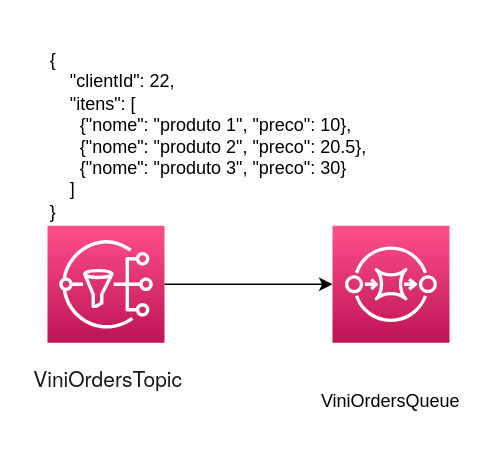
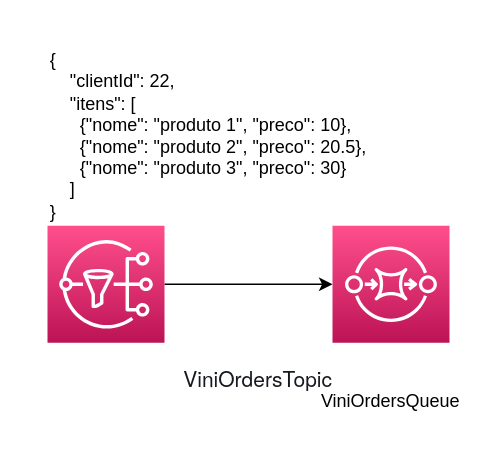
(106, 386) -> (256, 386)
